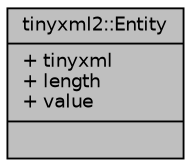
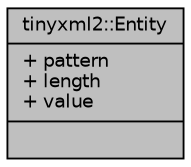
(68, 61) -> (66, 61)
